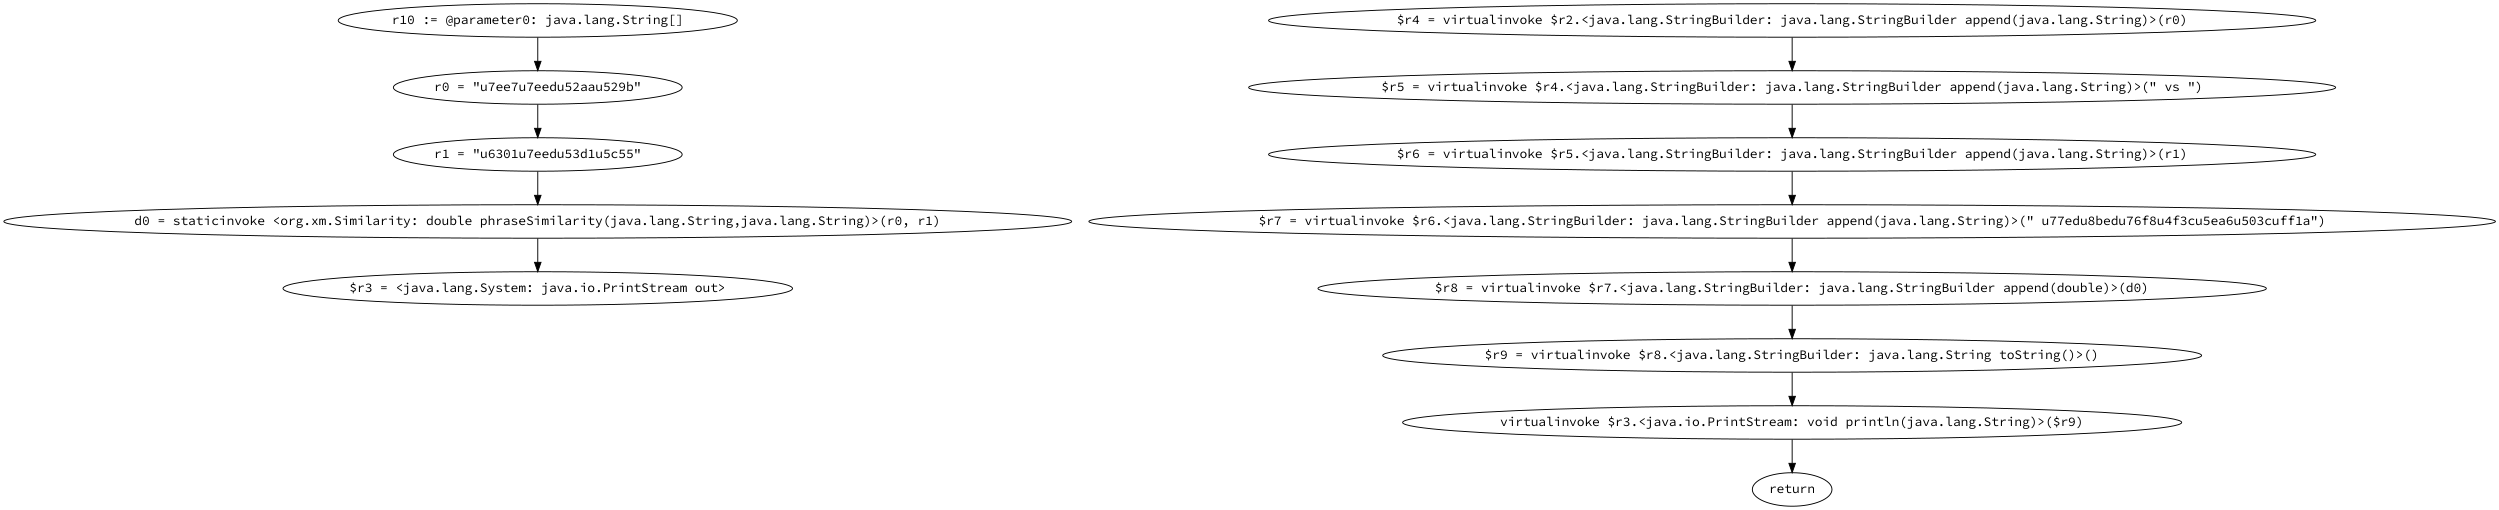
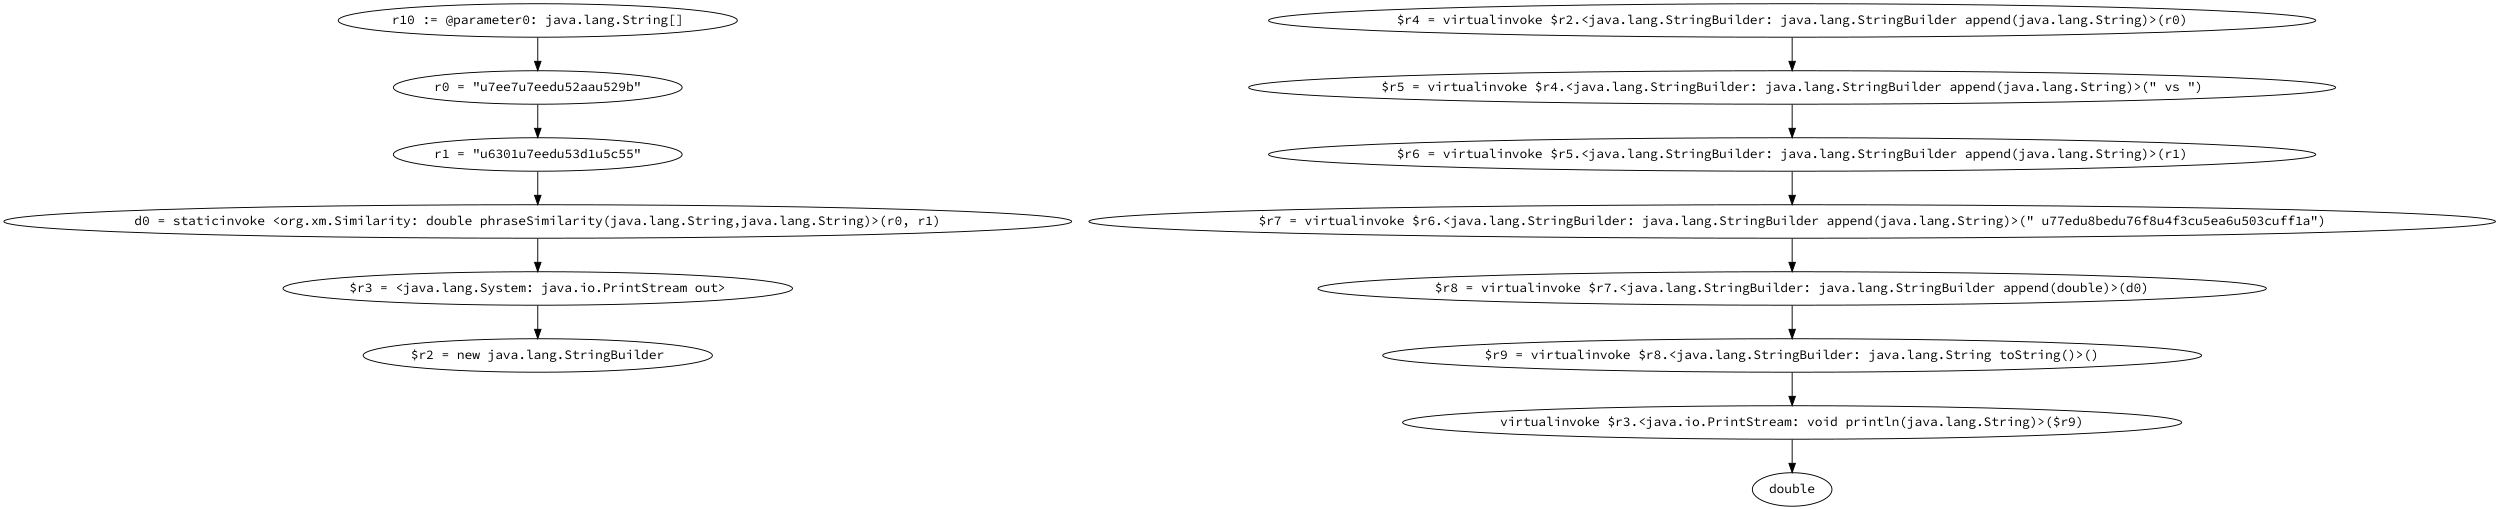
none -> (538, 355)
(1792, 489) -> (1792, 489)
